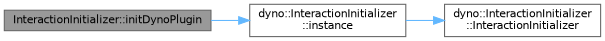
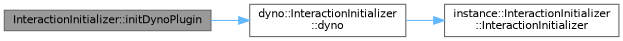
(328, 20) -> (328, 20)
(523, 20) -> (532, 20)
